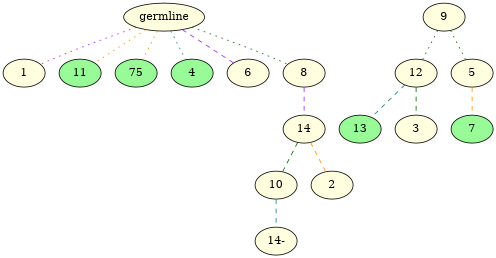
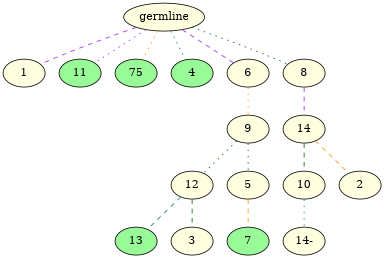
(88, 45) -> (88, 45)
(120, 46) -> (120, 46)
none -> (248, 101)
(276, 213) -> (304, 213)
